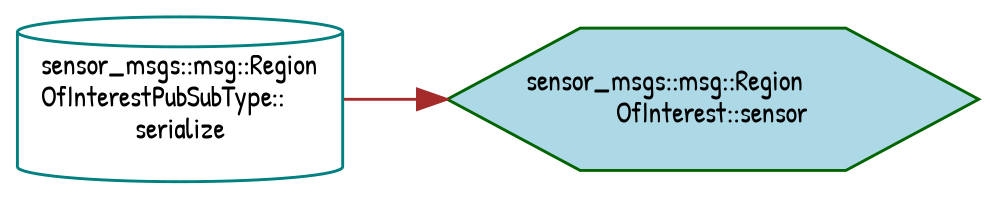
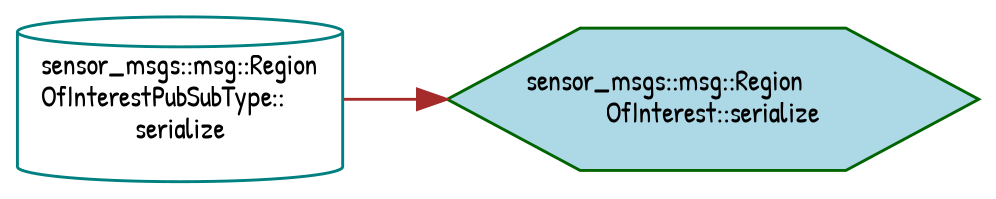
(713, 99) -> (713, 99)
